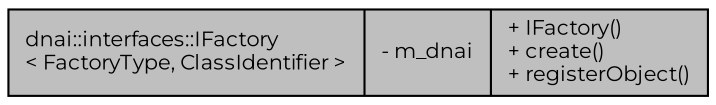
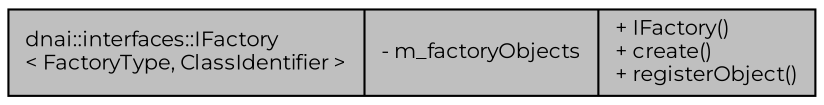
(428, 52) -> (481, 52)
